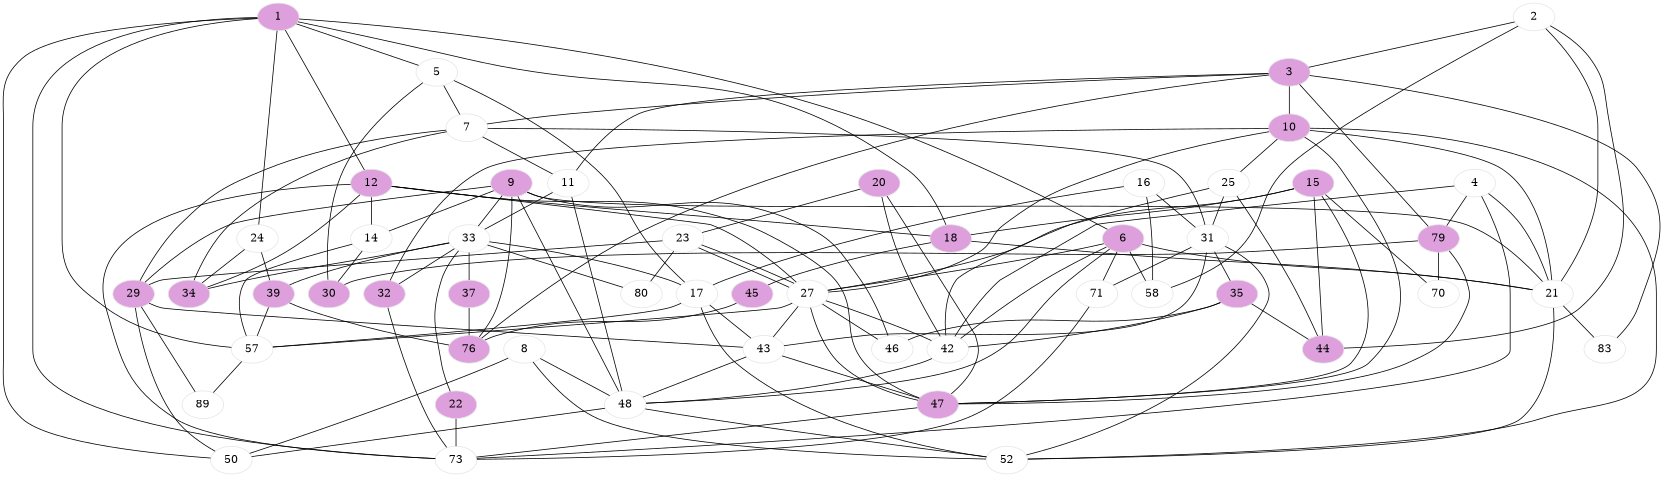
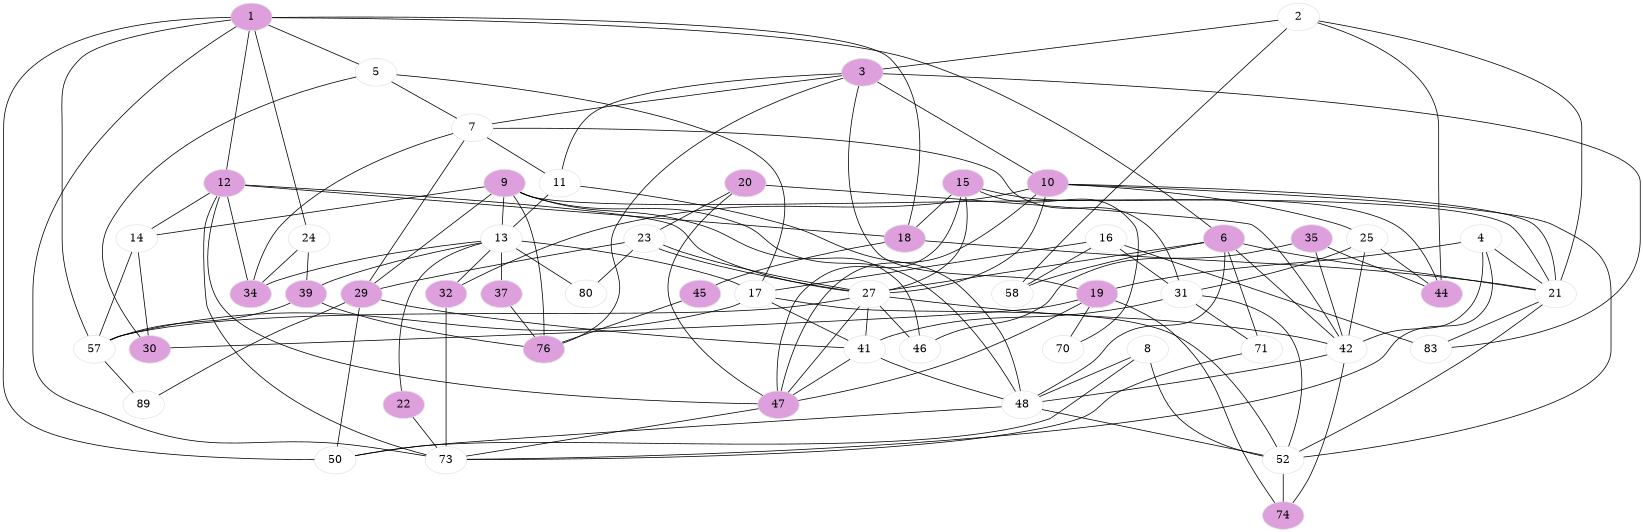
(469, 239) -> (501, 239)
(1439, 239) -> (1097, 294)
(1223, 268) -> none
none -> (1269, 294)
(764, 349) -> (865, 349)
none -> (1283, 516)
